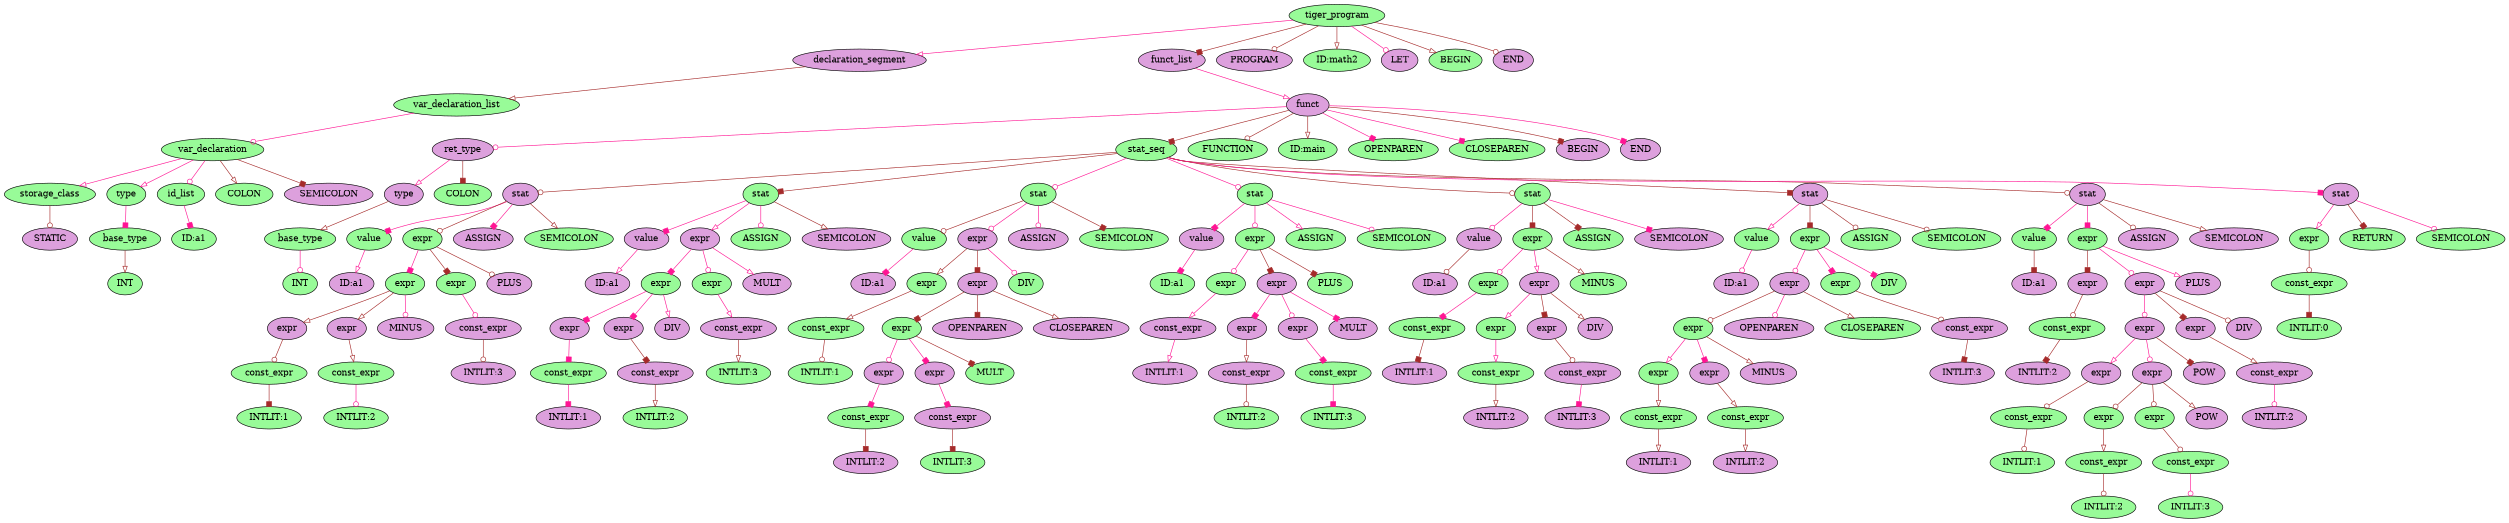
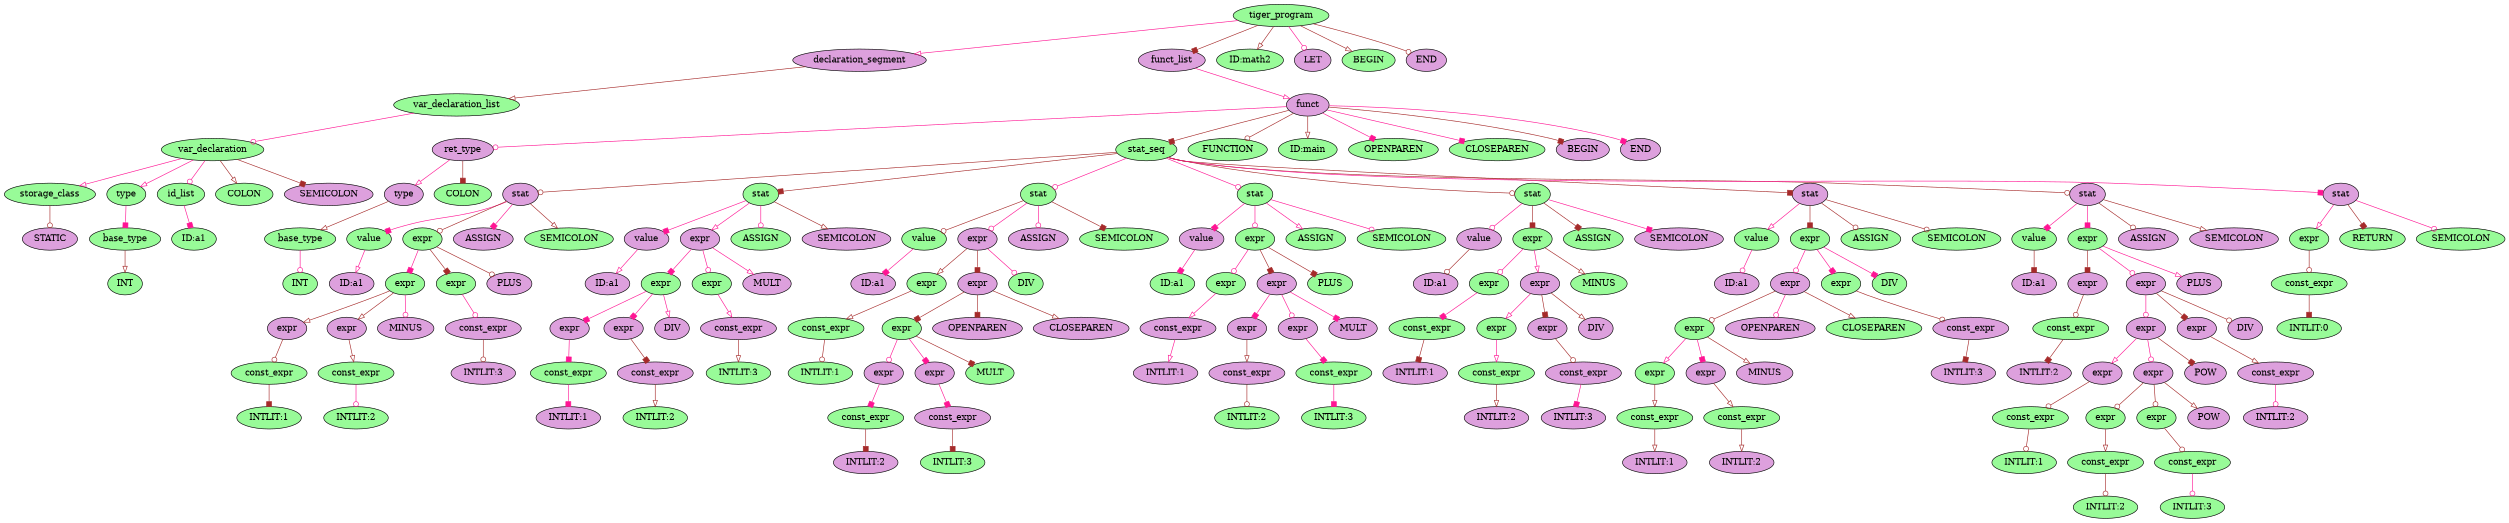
(1254, 60) -> none
